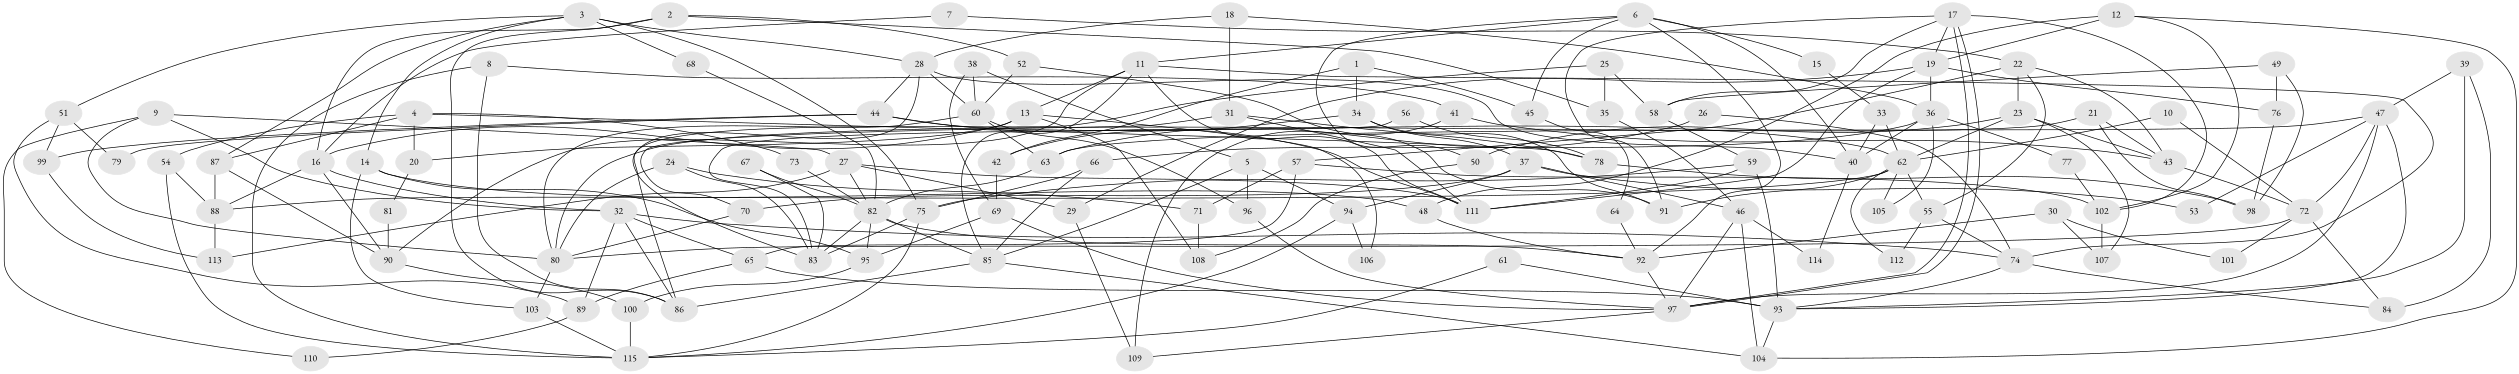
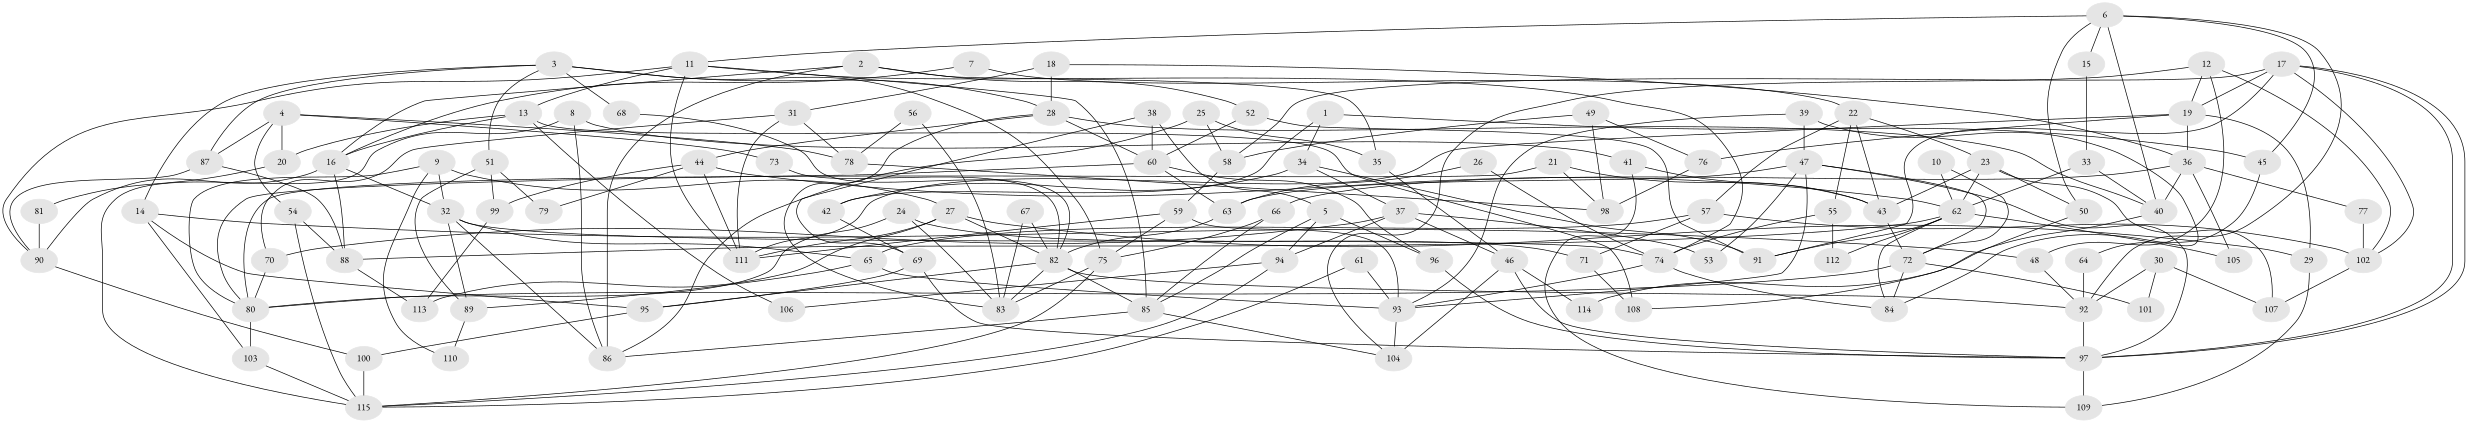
(1919, 193) -> (1881, 252)
